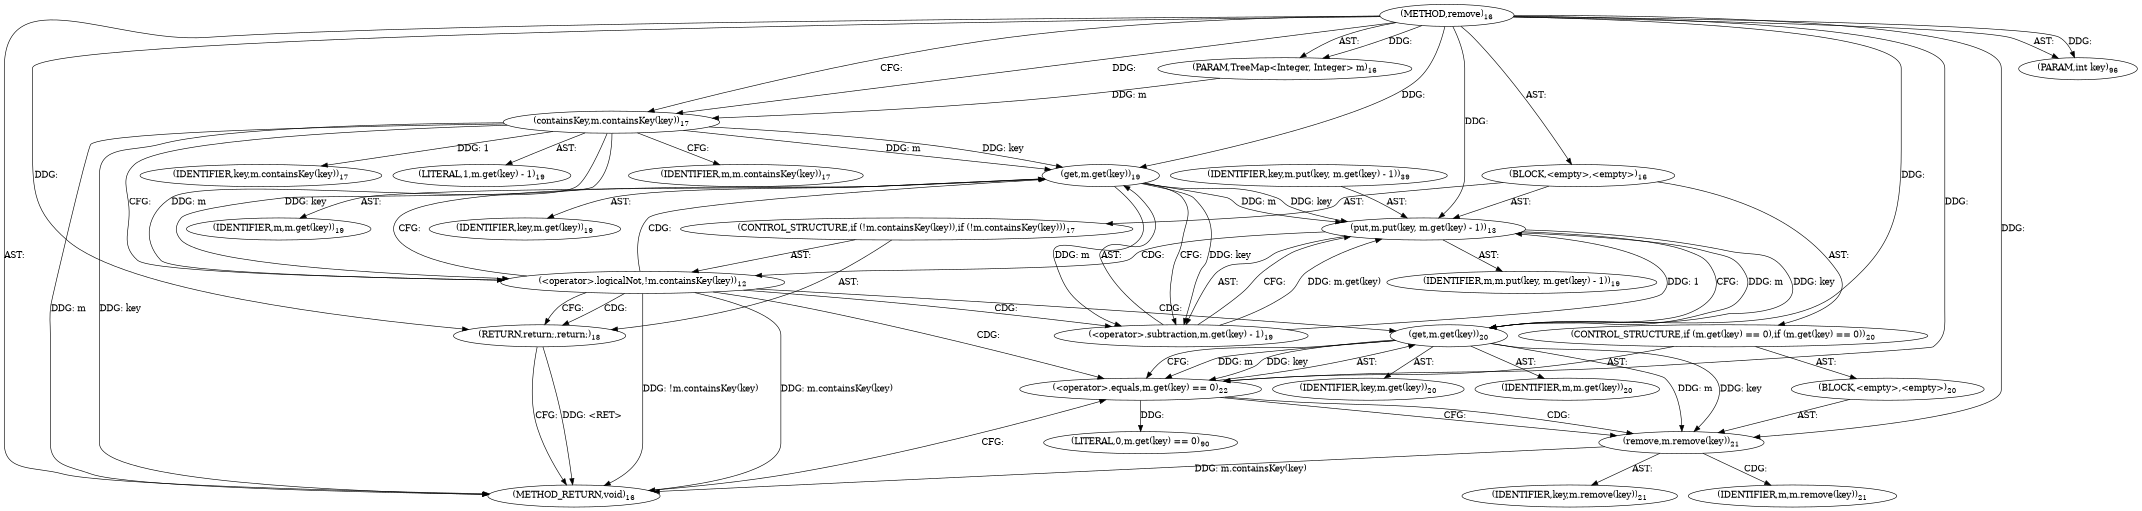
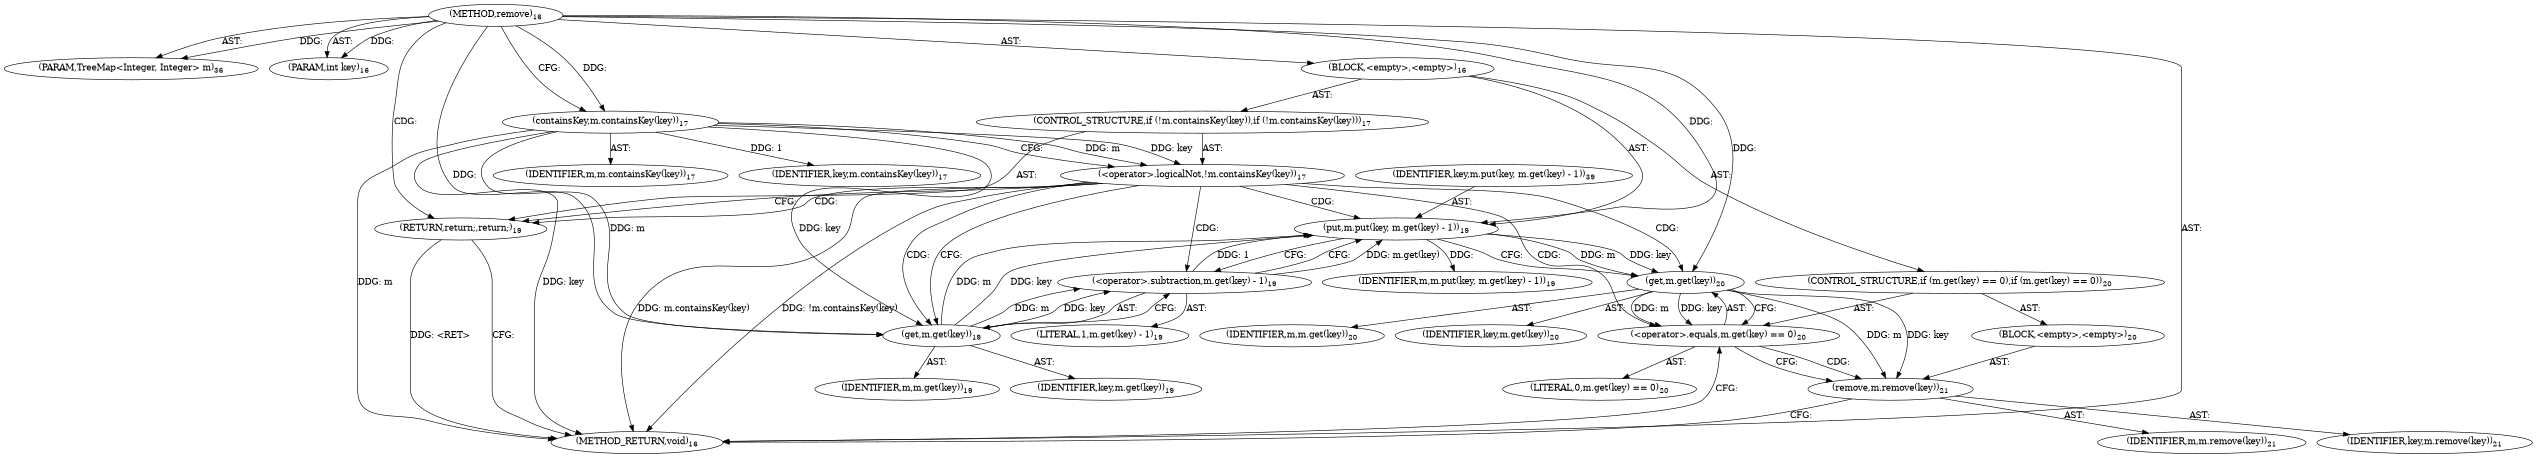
(1373, 68) -> (219, 68)
(2114, 68) -> (365, 68)
(970, 104) -> none
(2001, 105) -> none
(548, 147) -> (1180, 316)
(700, 149) -> (622, 149)
(48, 176) -> (407, 122)
(1492, 228) -> (1465, 228)
(1491, 256) -> (1463, 256)
(1046, 267) -> (1297, 202)
(742, 281) -> (1302, 175)
(1230, 282) -> (1297, 256)
(596, 335) -> (517, 228)
(1940, 340) -> none
(1224, 388) -> (1802, 335)
(1154, 416) -> (1678, 363)
(1205, 442) -> (1664, 388)
(1251, 469) -> (1803, 416)
(1757, 469) -> (2076, 416)
